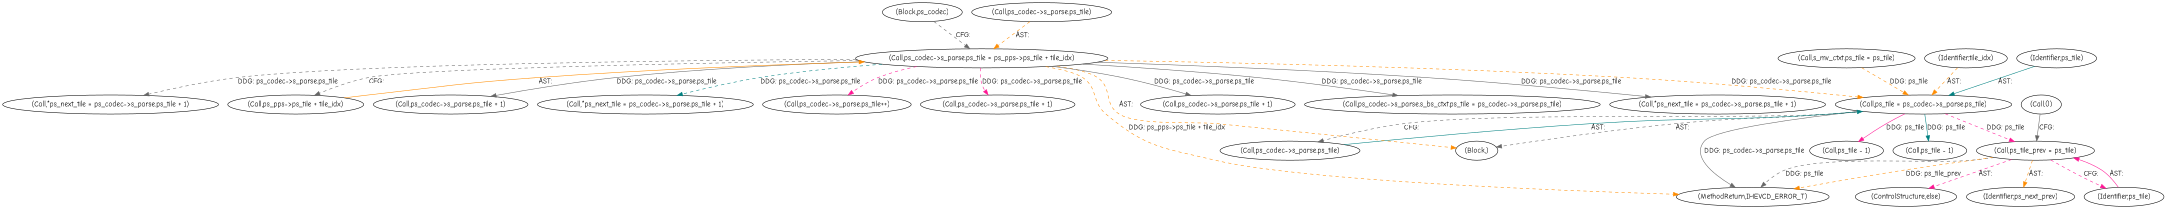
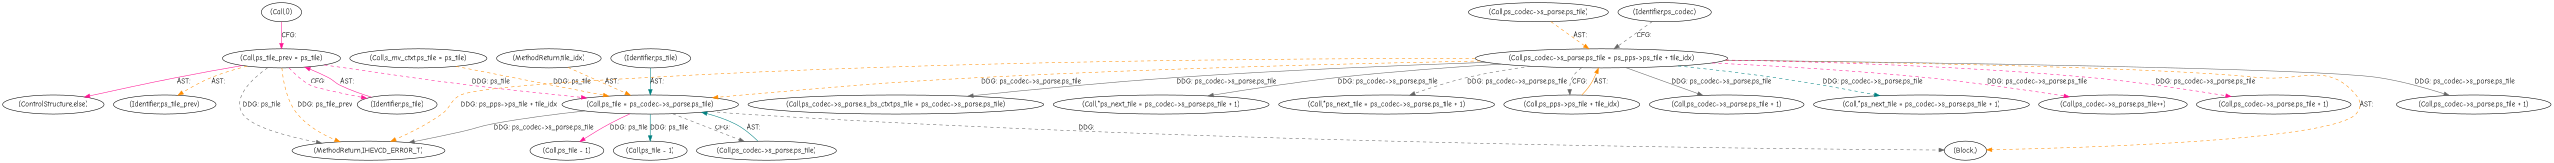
(922, 12) -> (1665, 12)
(1966, 58) -> (549, 58)
(2039, 125) -> (281, 33)
(1977, 127) -> (452, 83)
(1684, 128) -> (1088, 128)
(1973, 173) -> (166, 80)
(2021, 197) -> (165, 105)
